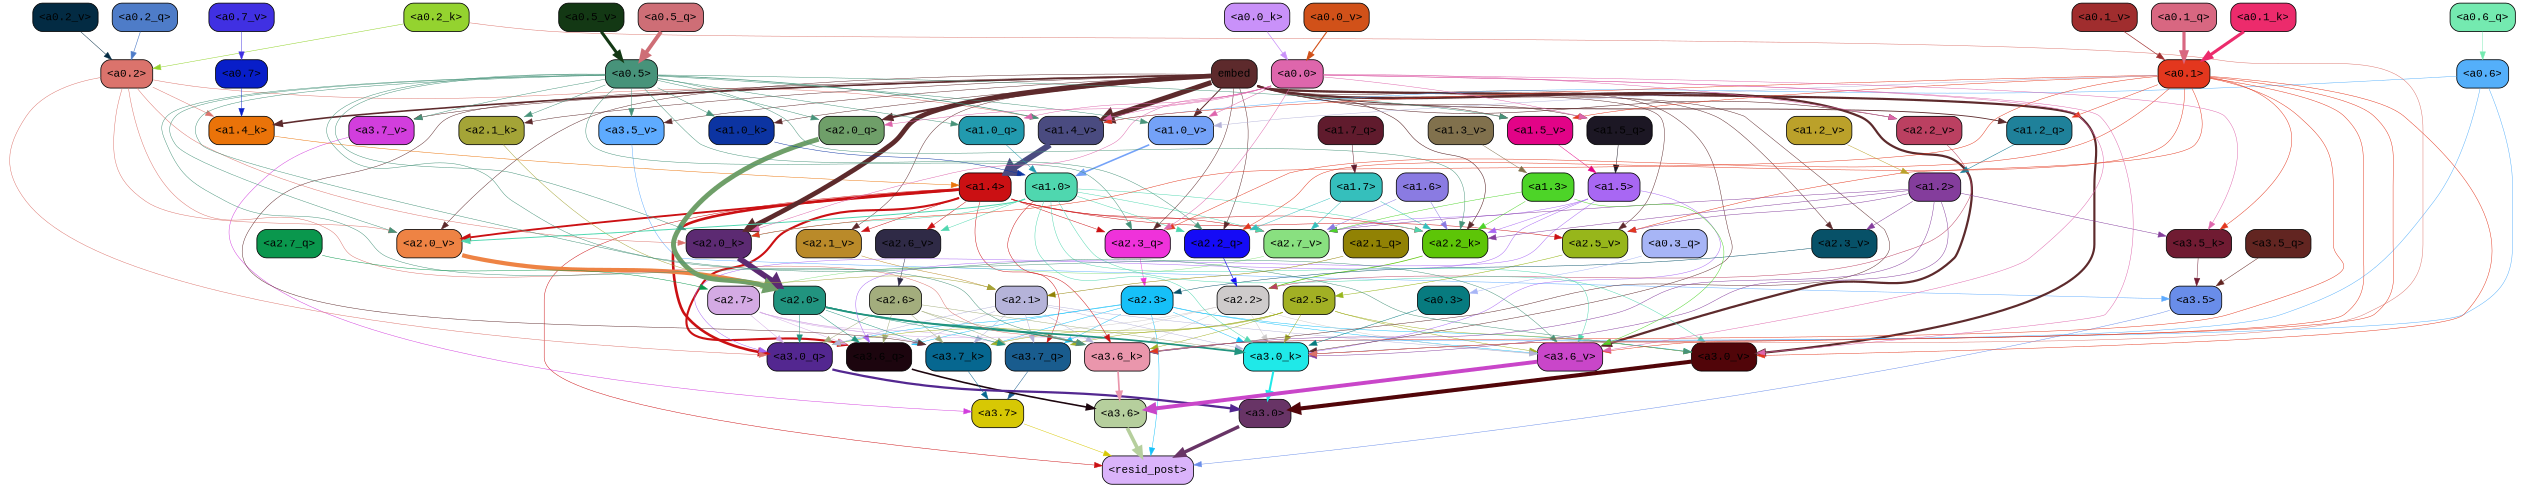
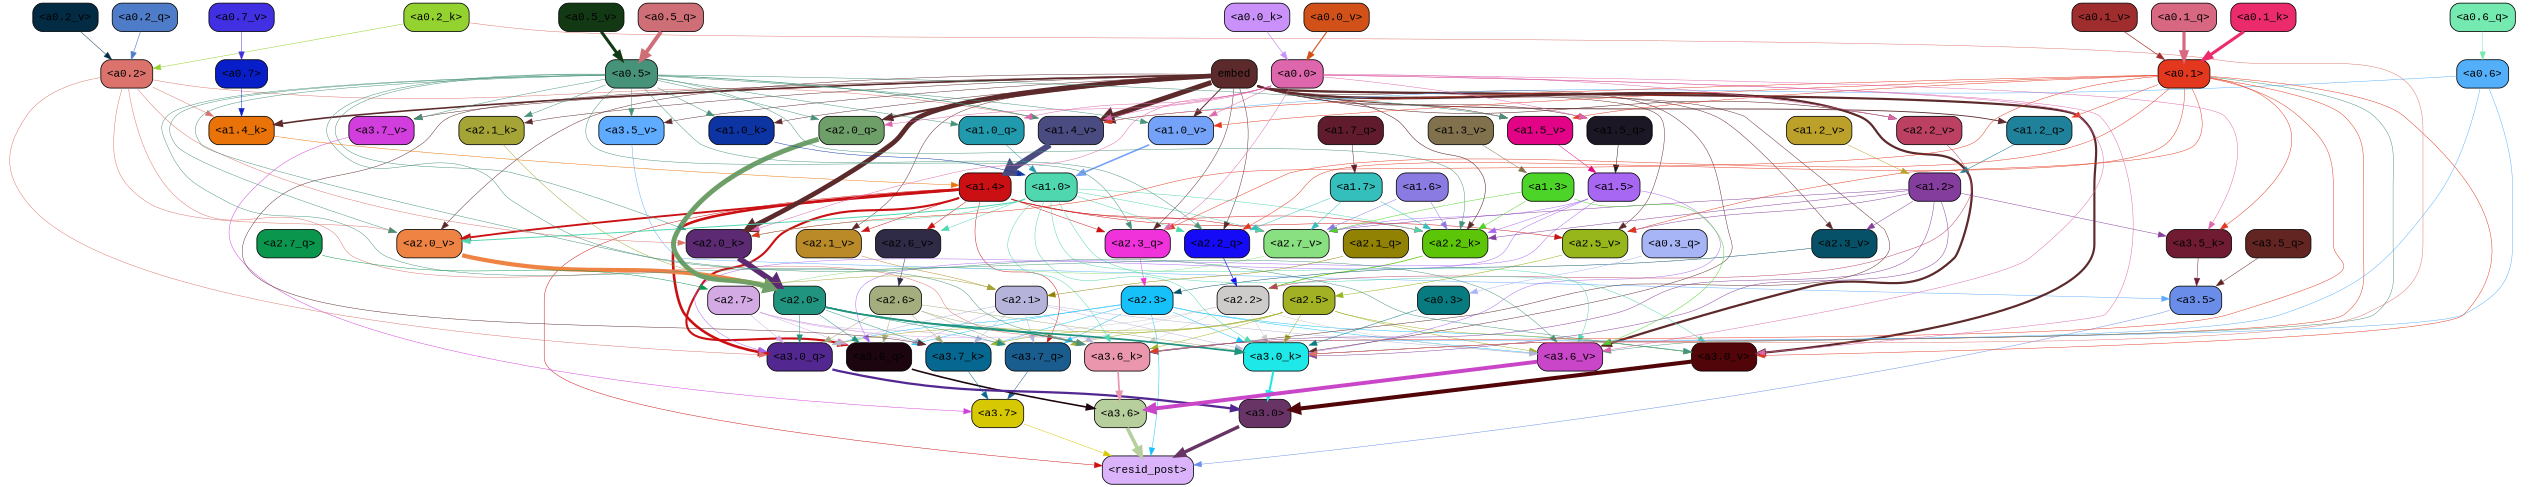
(1689, 94) -> (1689, 94)
(1056, 279) -> (1056, 279)
(2393, 284) -> (2393, 284)
